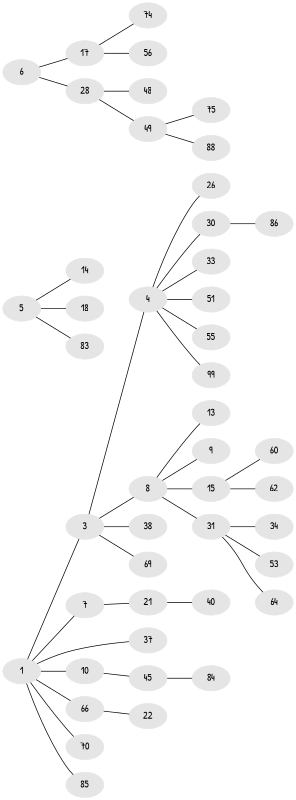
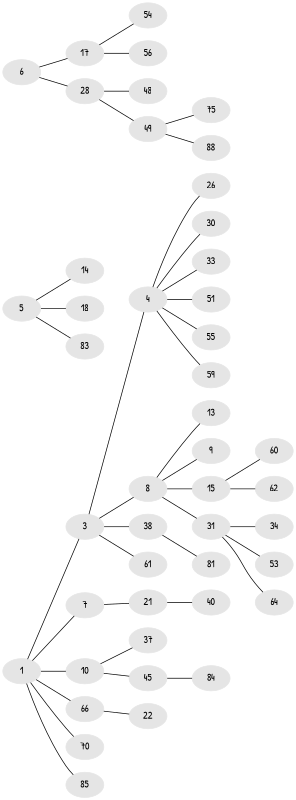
(148, 15) -> (148, 15)
(274, 224) -> none
(211, 375) -> (211, 375)
(148, 565) -> (148, 565)
none -> (211, 565)
(82, 648) -> (116, 656)
